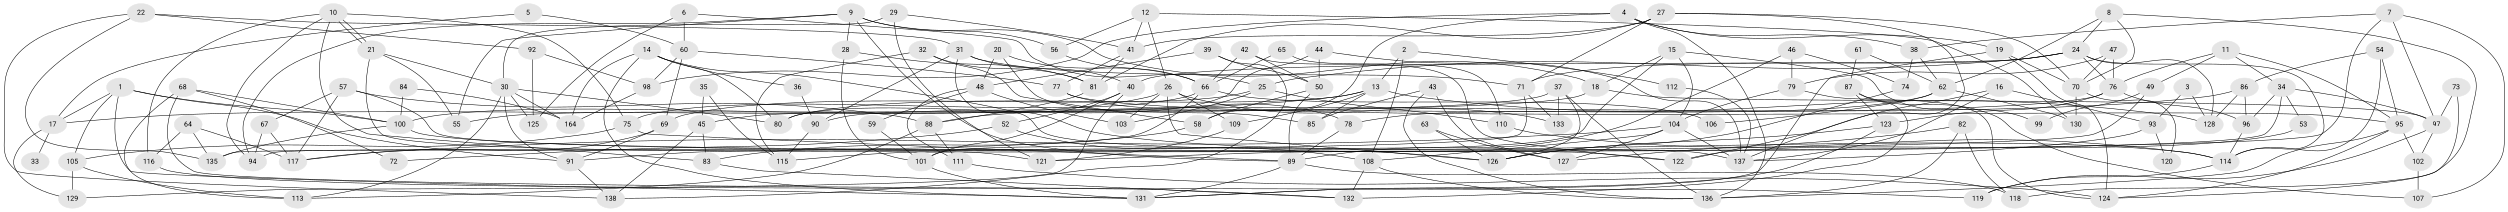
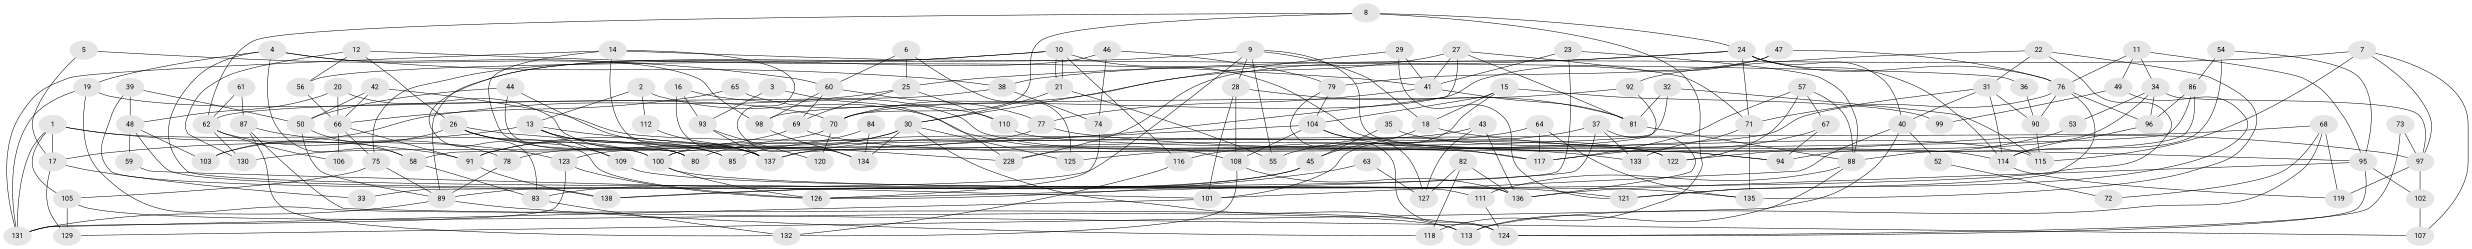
none -> (1568, 50)
(571, 125) -> (863, 162)
(2209, 125) -> (1009, 162)
(1185, 148) -> (1236, 125)
(665, 150) -> (1992, 181)
